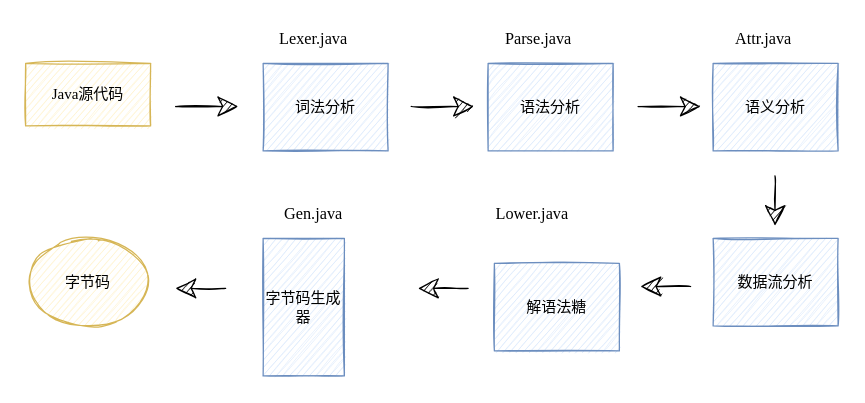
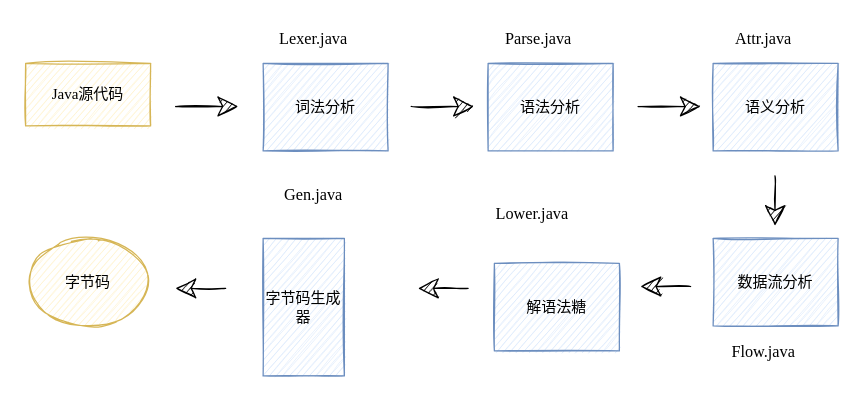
(313, 213) -> (313, 194)
none -> (763, 351)
